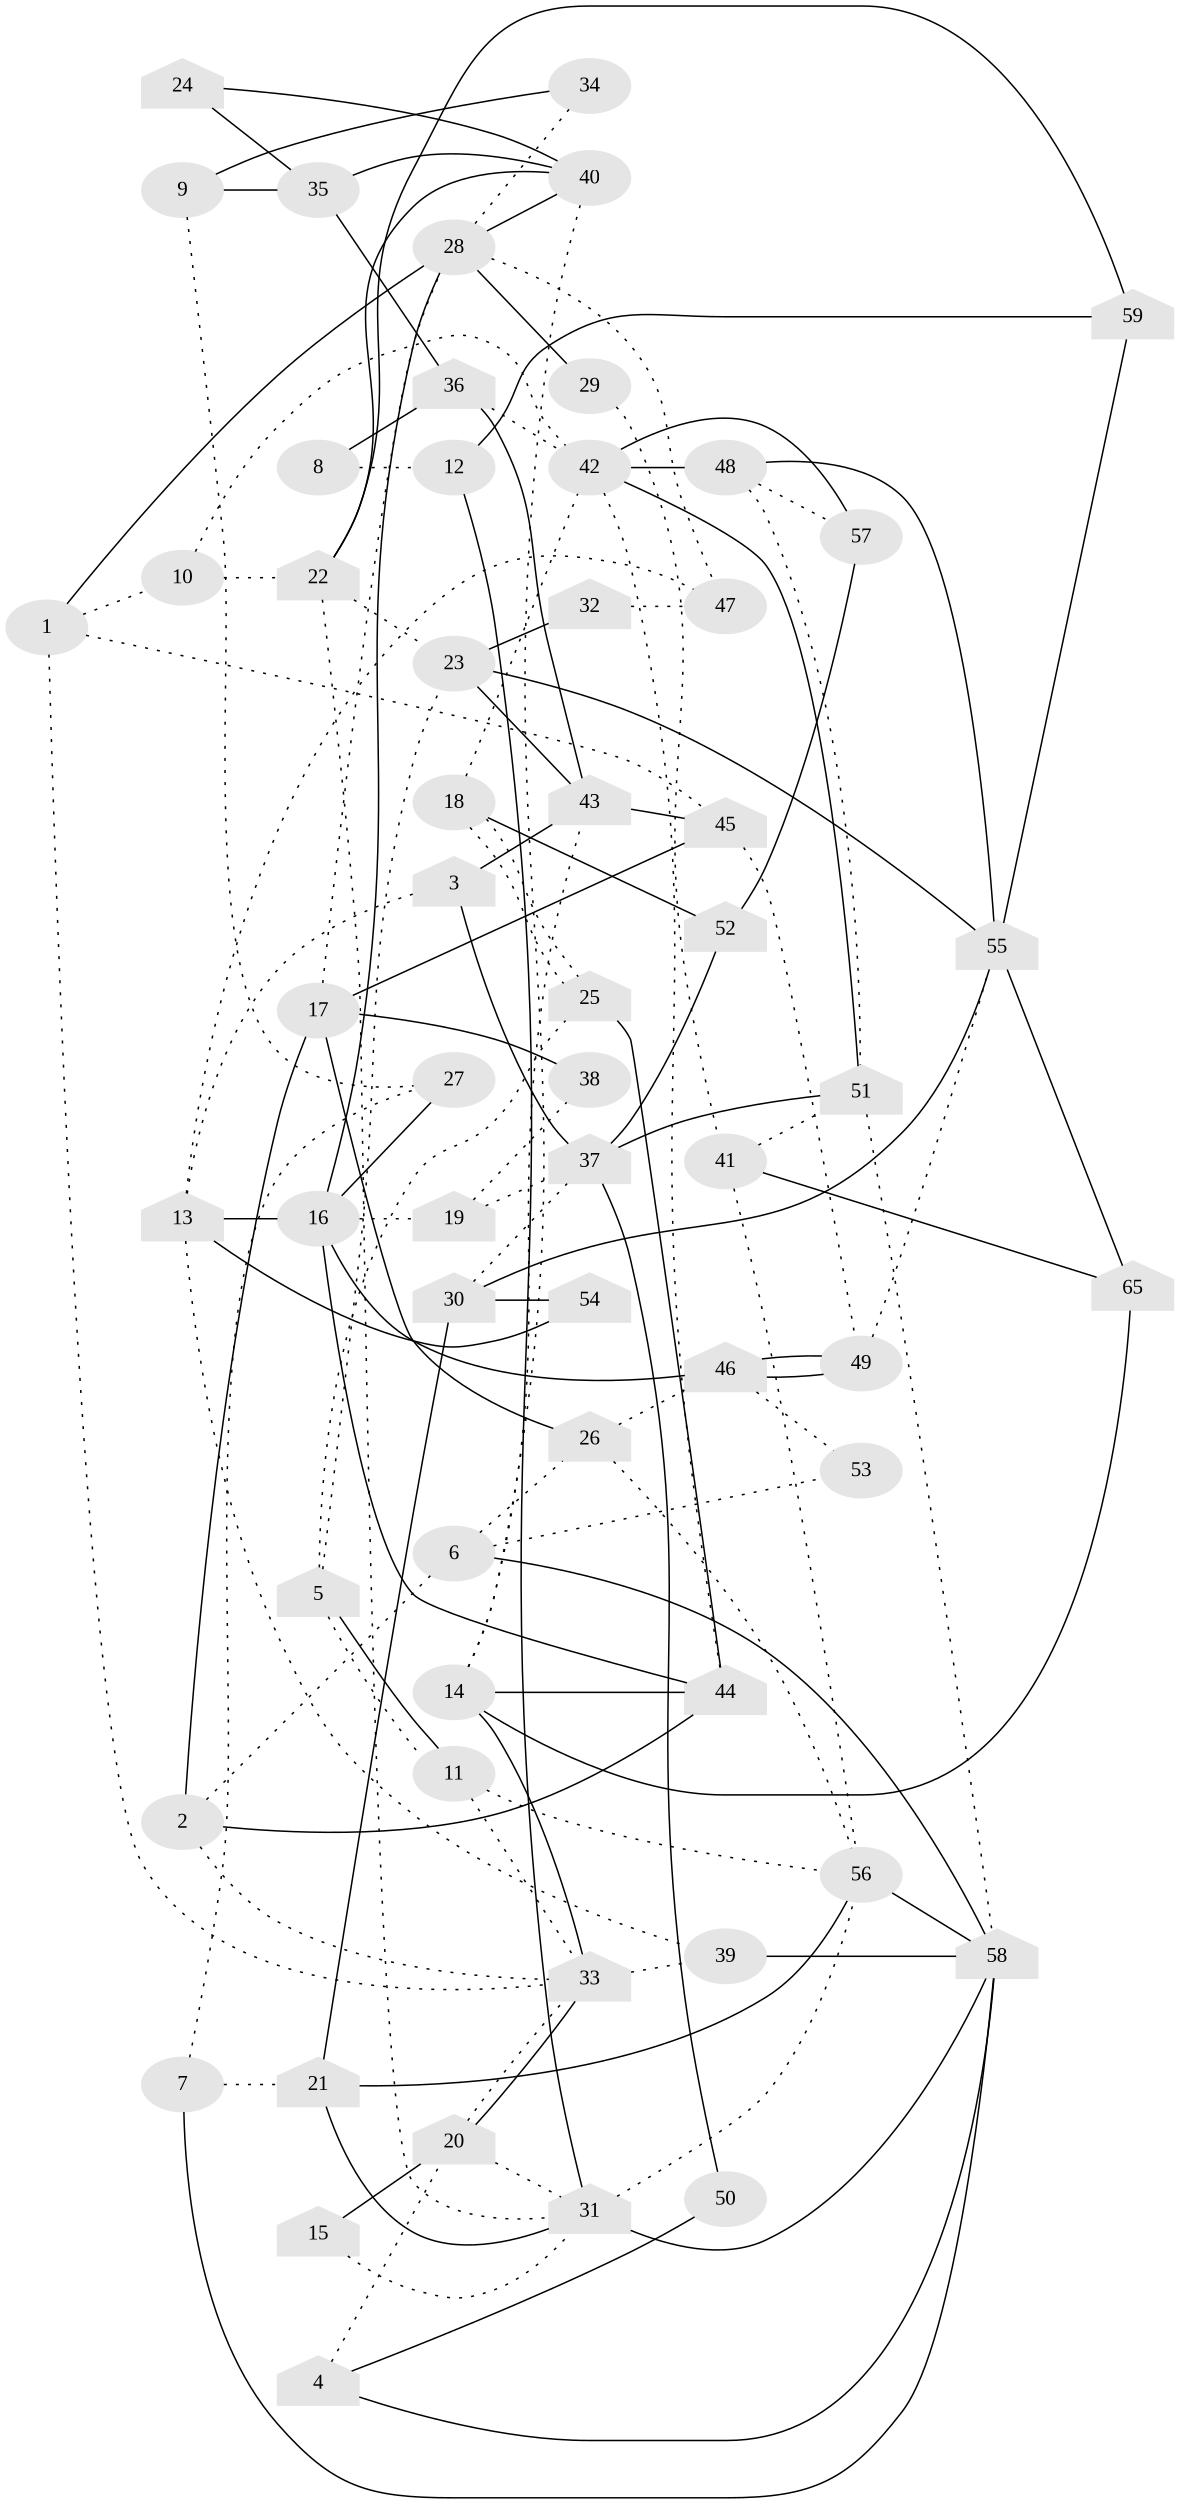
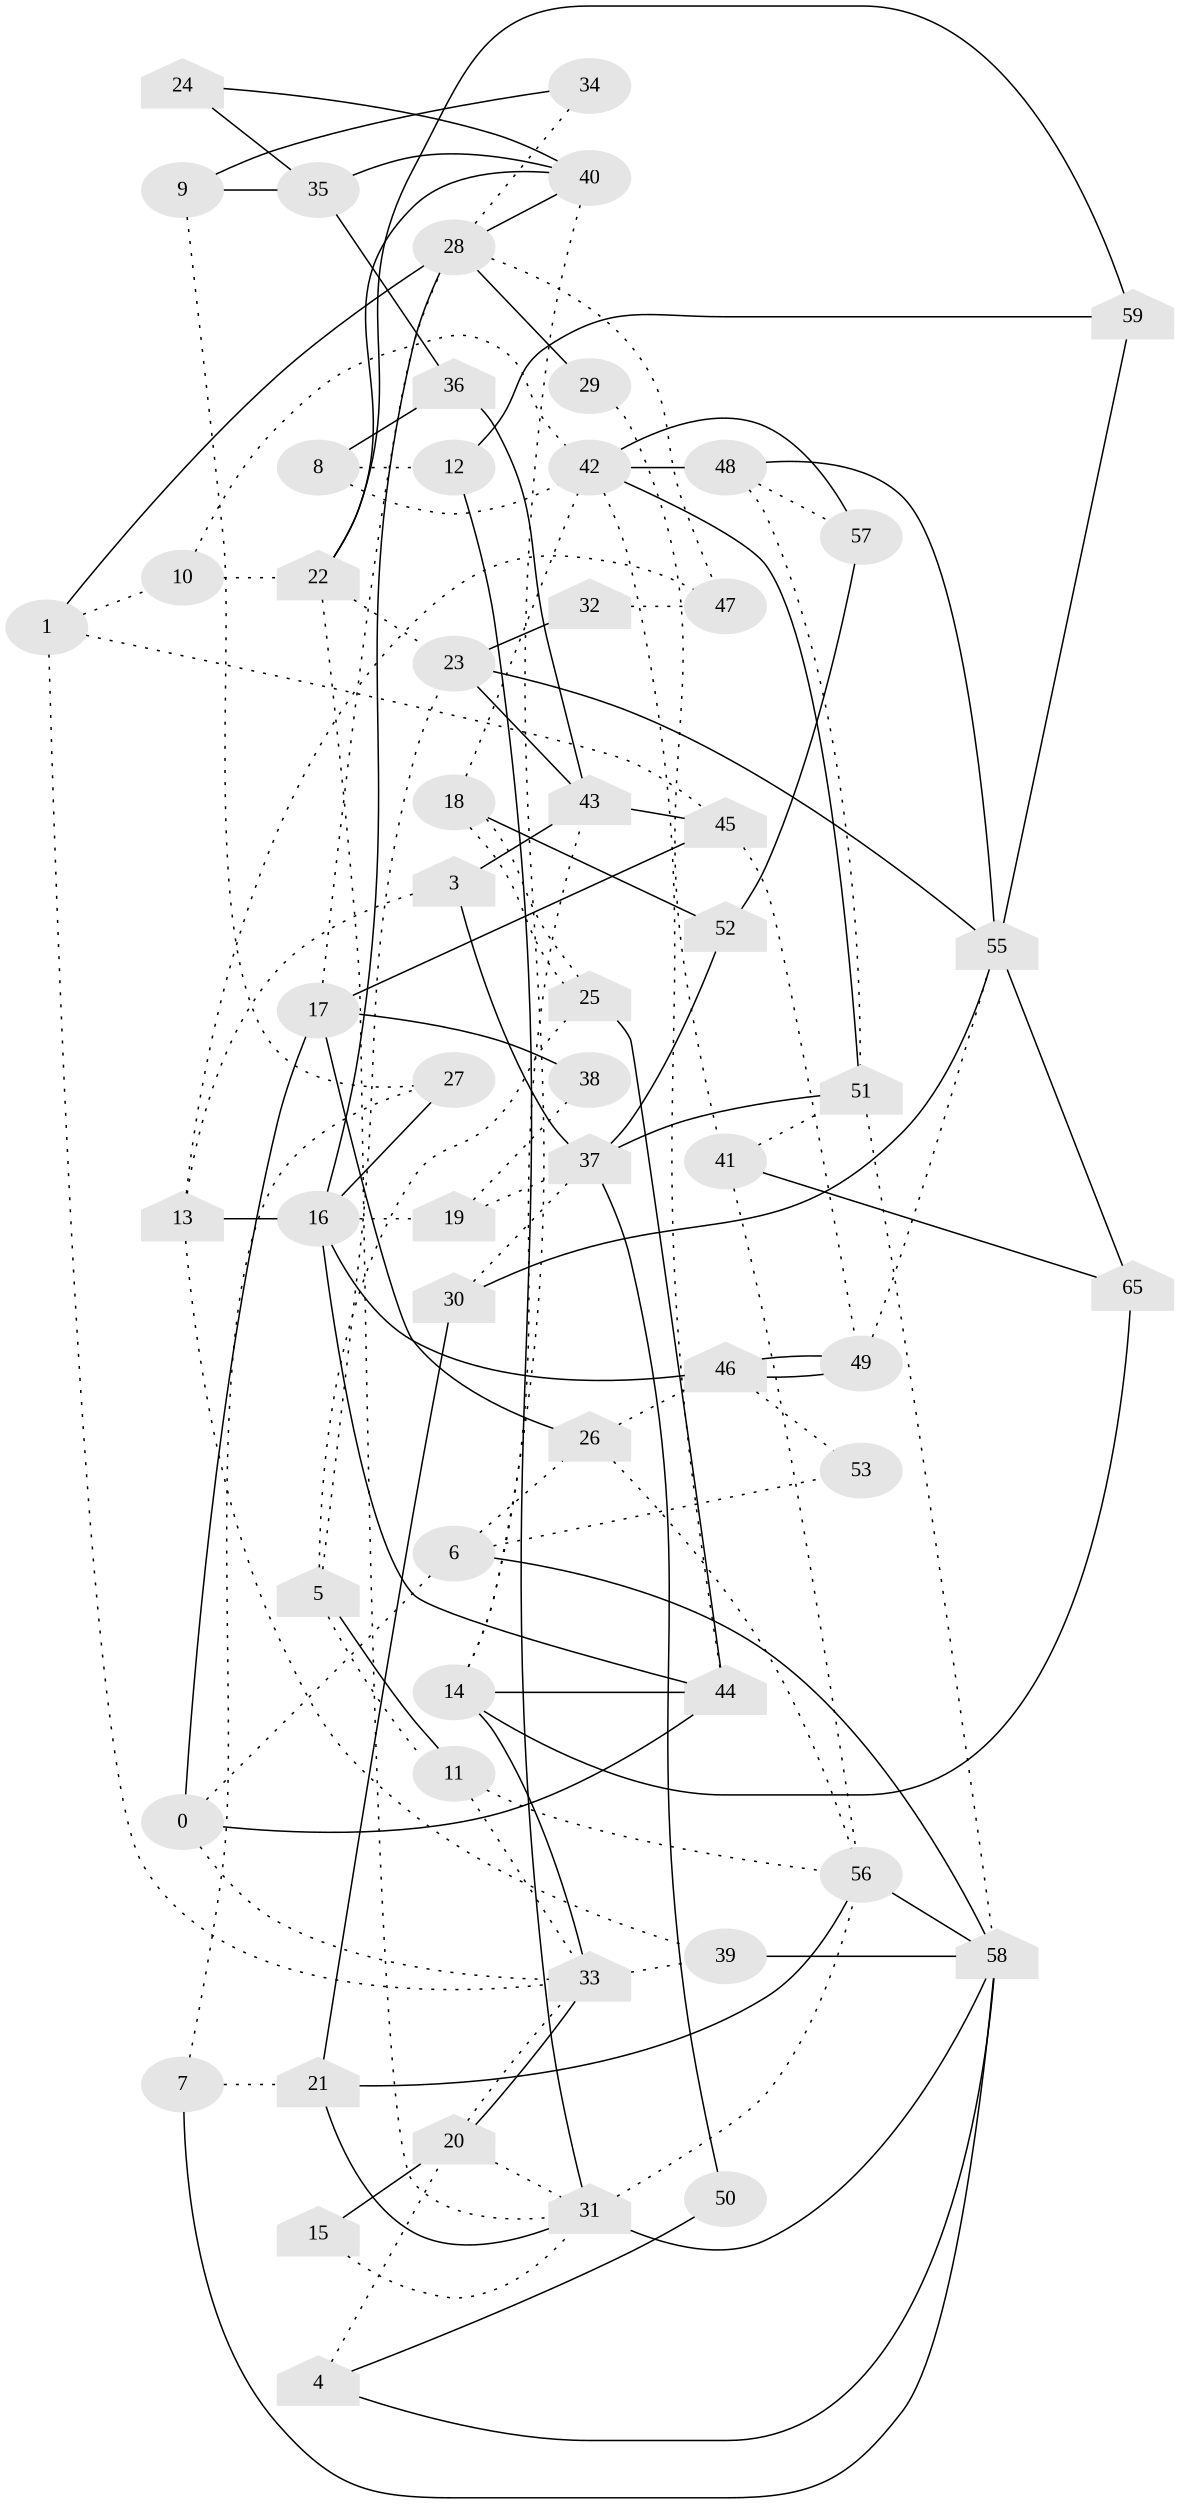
(525, 429) -> (454, 514)
(590, 1300) -> none
(183, 1822) -> (183, 1822)
